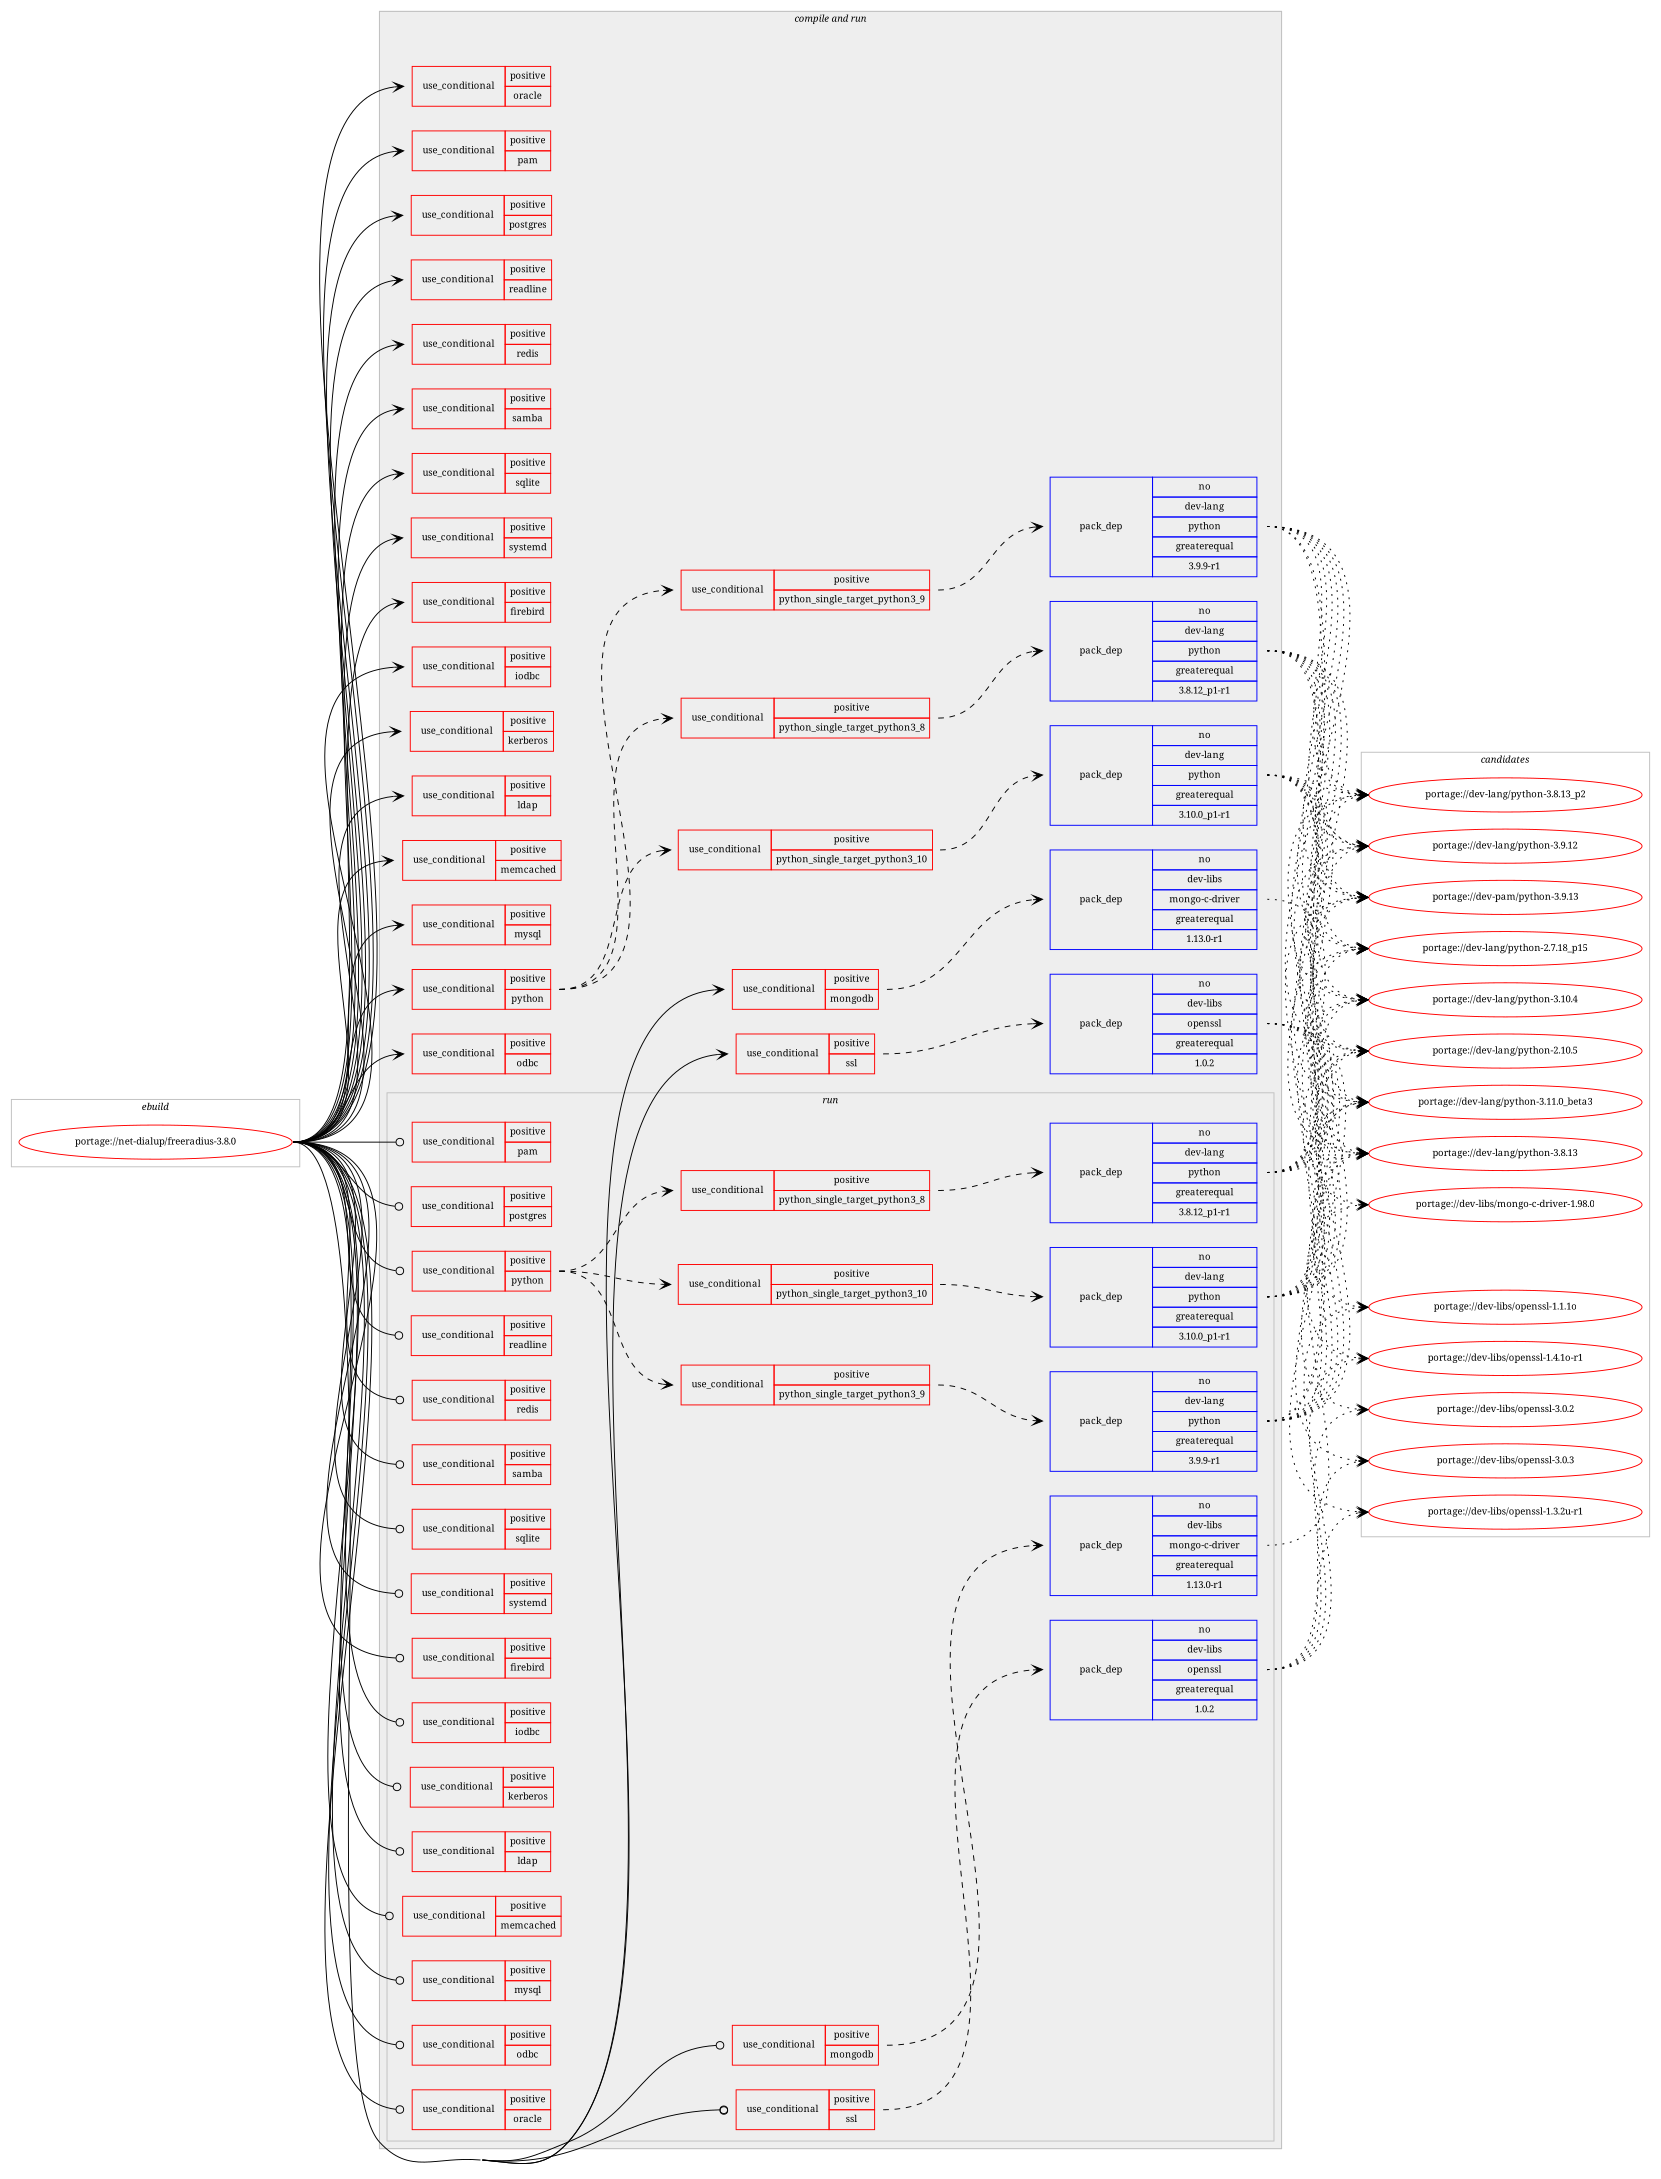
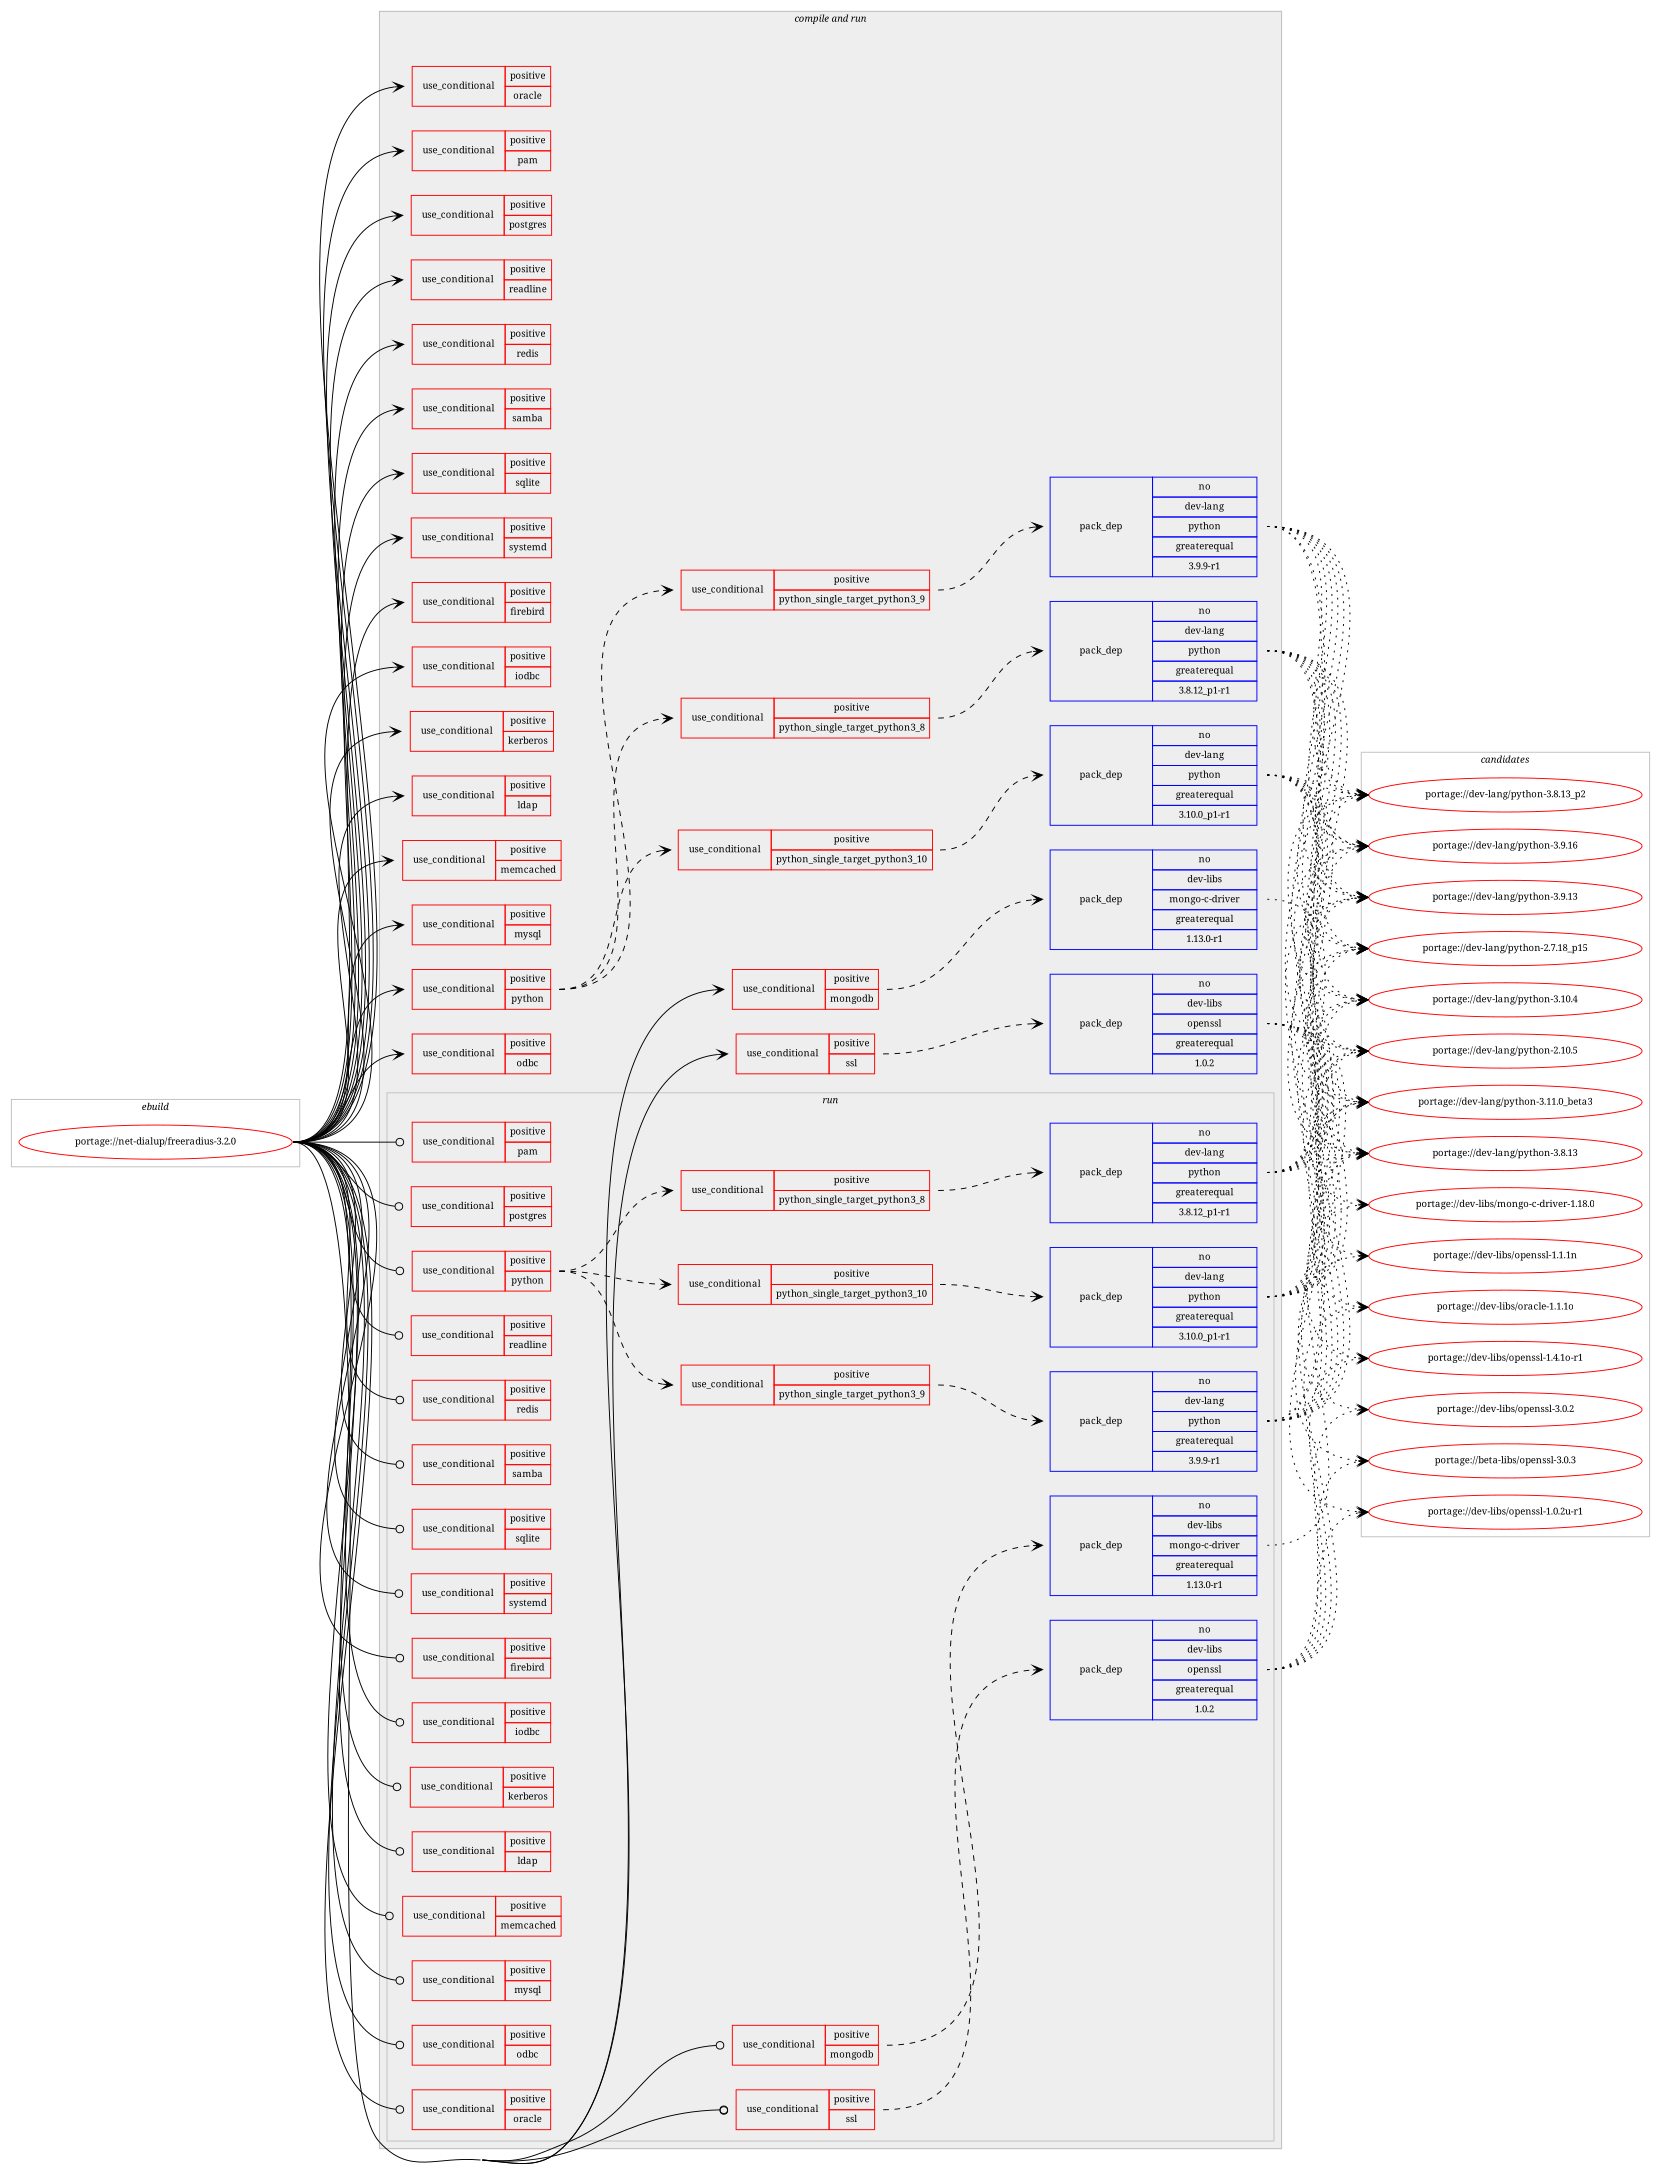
(1505, 846) -> (1505, 846)
(1505, 897) -> (1505, 897)
(156, 1142) -> (156, 1142)
(1505, 1205) -> (1505, 1205)
none -> (1505, 1256)
(1505, 1307) -> (1505, 1307)
(1505, 1461) -> (1505, 1461)
(1505, 1512) -> (1505, 1512)
